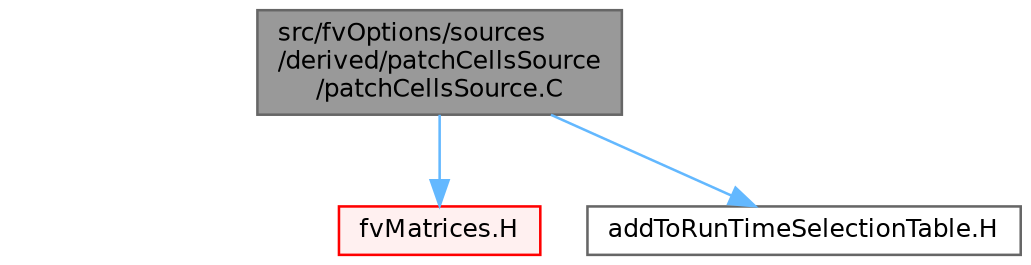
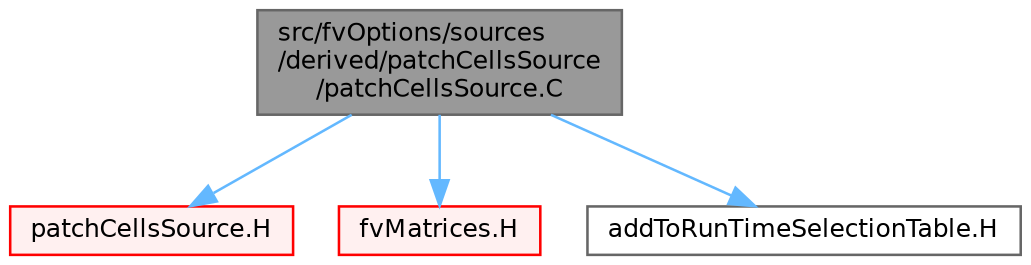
none -> (152, 231)
